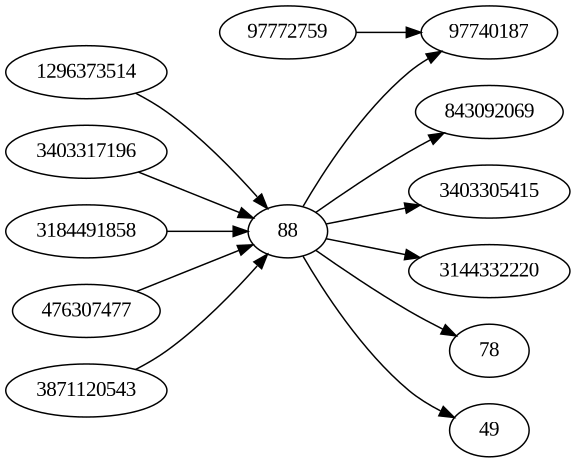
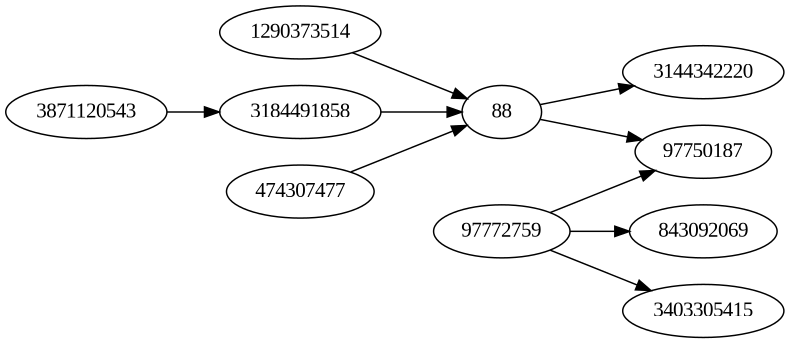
(489, 32) -> (703, 152)
(86, 72) -> (300, 32)
(86, 152) -> none
(372, 174) -> (592, 231)
(366, 216) -> (594, 268)
(489, 271) -> (703, 72)
(86, 311) -> (300, 192)
(201, 323) -> (186, 112)
(489, 351) -> none
(489, 430) -> none
